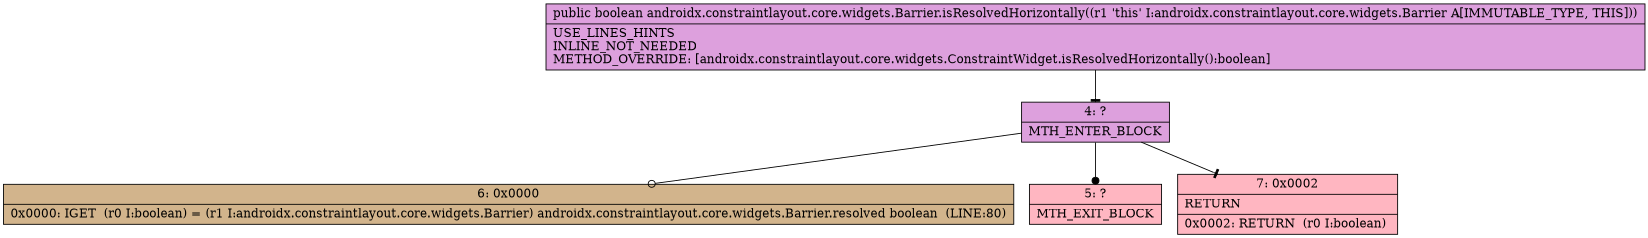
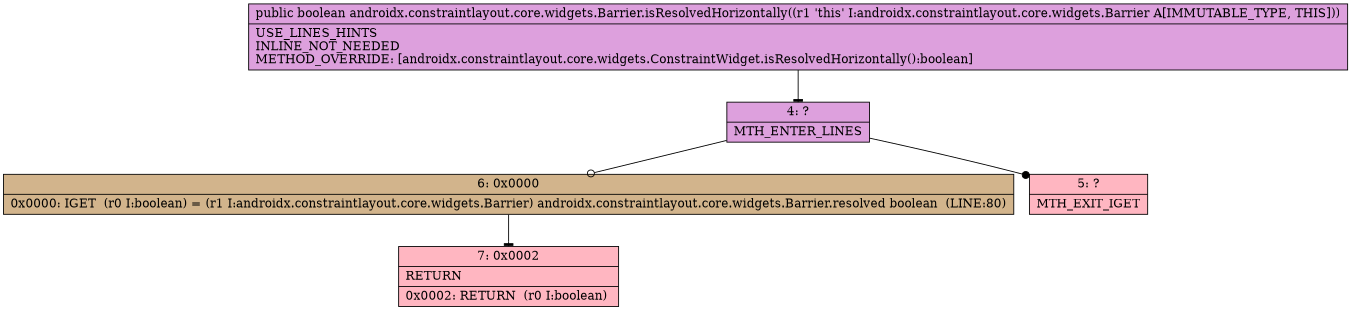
(1096, 132) -> (798, 132)
(1177, 157) -> (509, 228)
(1096, 214) -> (1089, 204)
